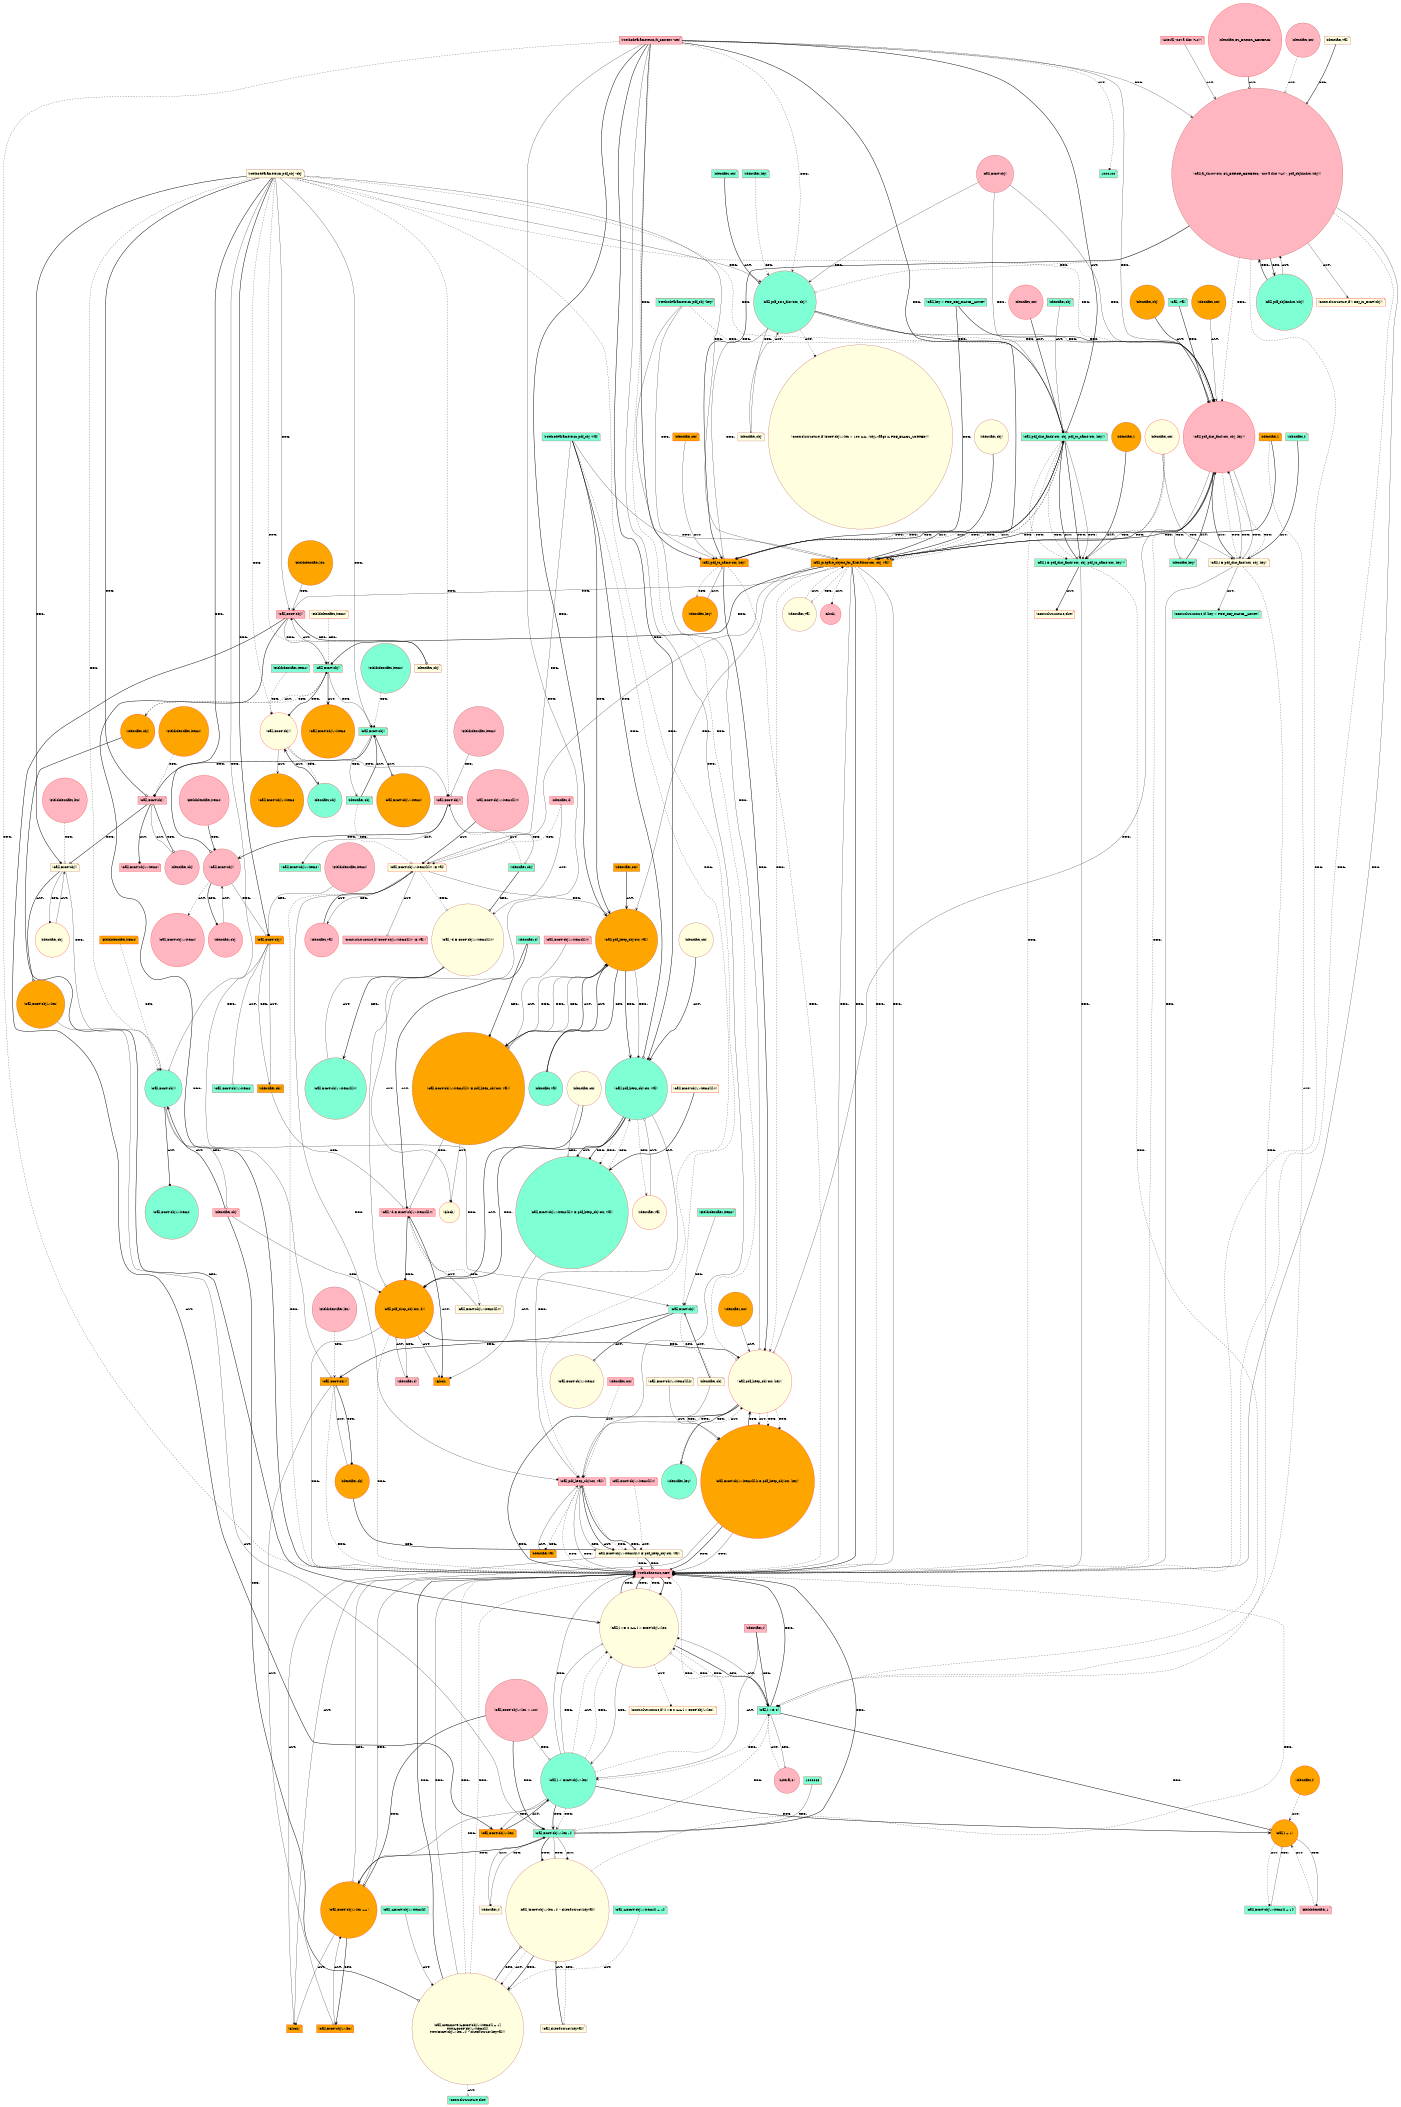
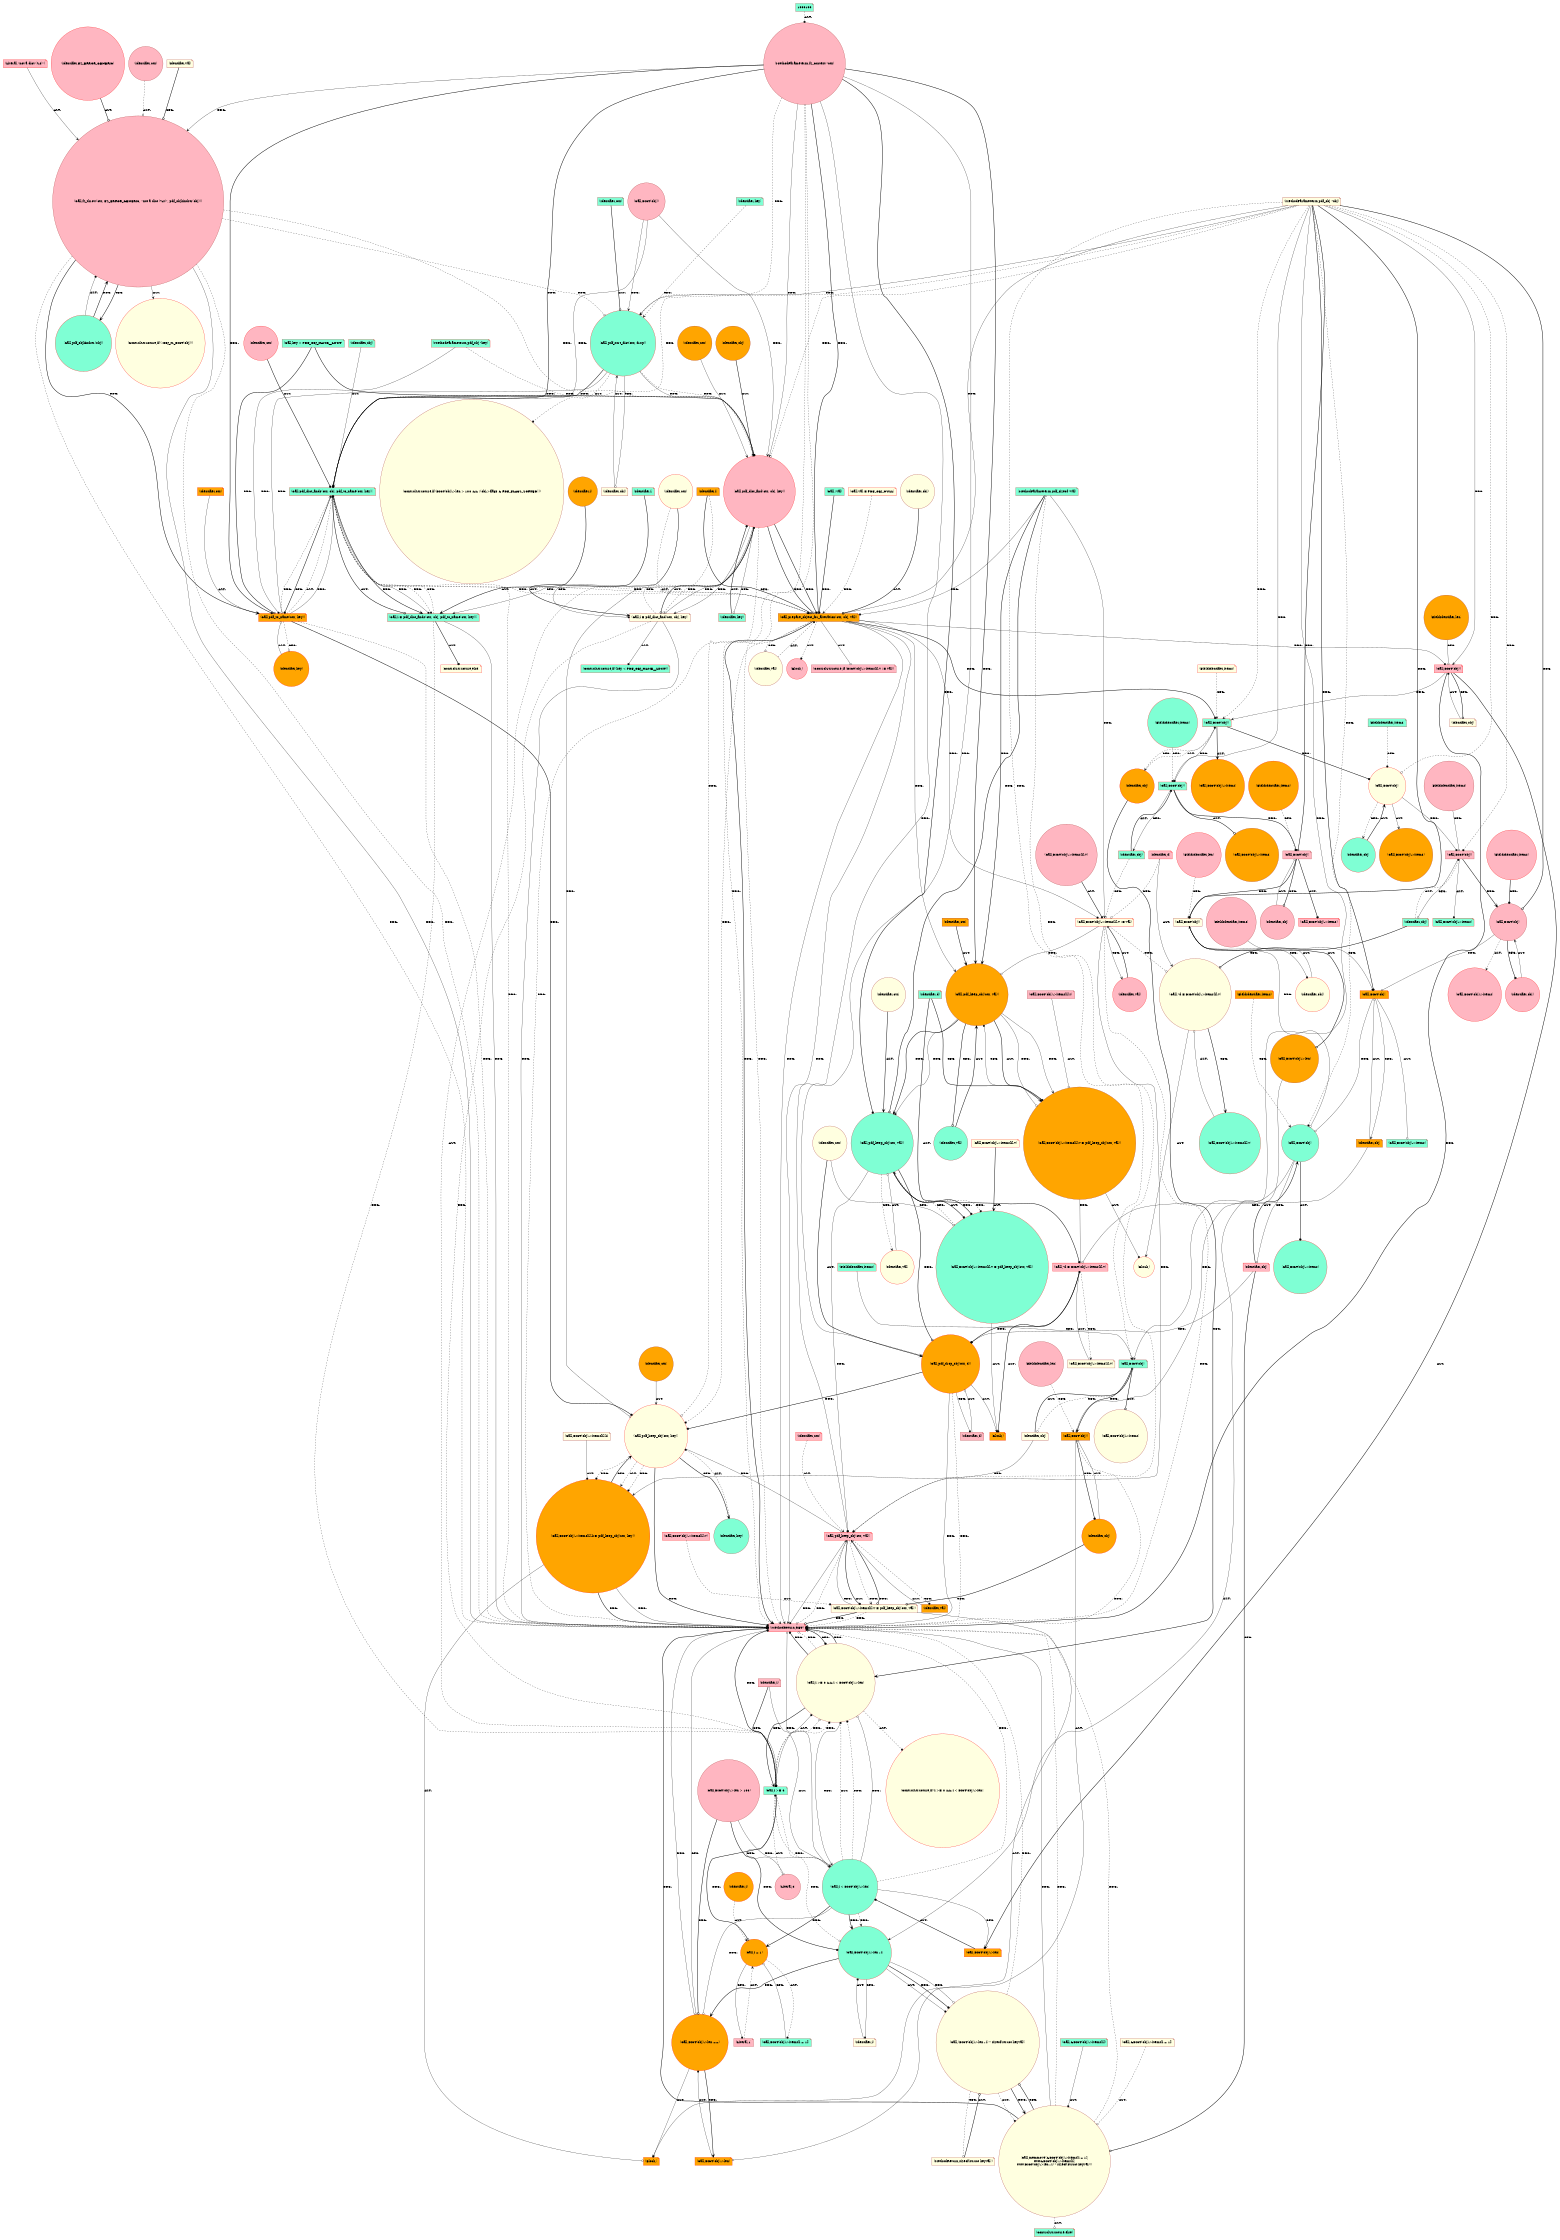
(651, 40) -> (805, 64)
(1038, 64) -> (805, 16)
(1095, 265) -> (552, 293)
(785, 302) -> (623, 343)
(1351, 302) -> (160, 343)
(1194, 353) -> (827, 554)
(571, 437) -> (1047, 492)
none -> (872, 492)
(735, 802) -> none
(402, 903) -> (836, 642)
(776, 942) -> (721, 1007)
(673, 1710) -> (943, 1791)
(848, 1757) -> none
(813, 1781) -> none
(554, 1833) -> (865, 1953)
(640, 1910) -> (1147, 2043)
(1316, 1910) -> (744, 2043)
(563, 2029) -> (963, 2161)
